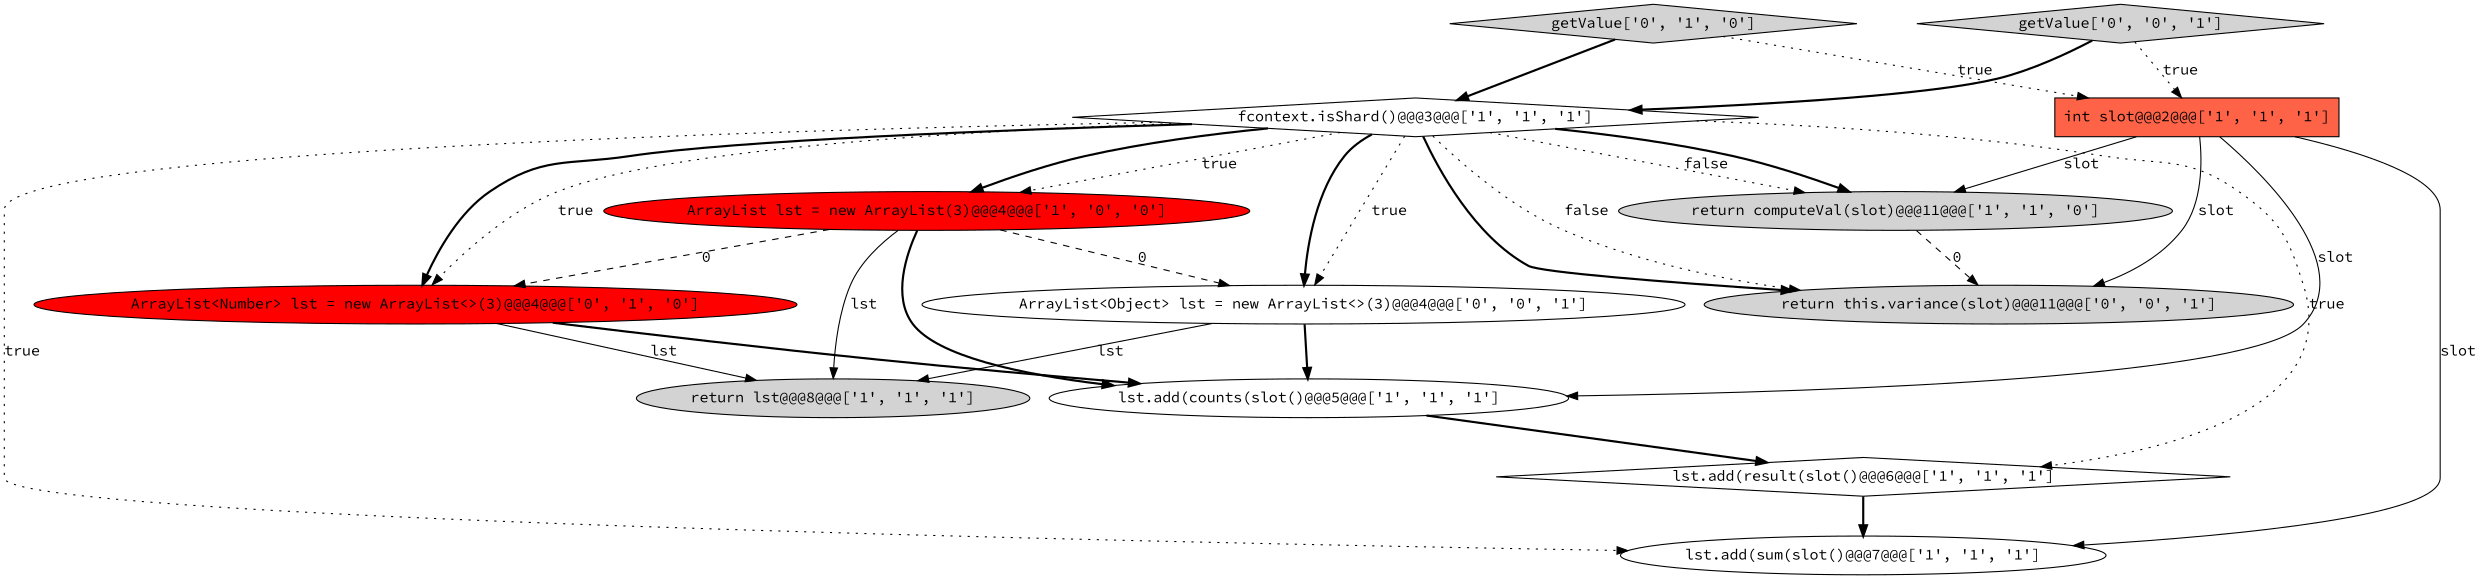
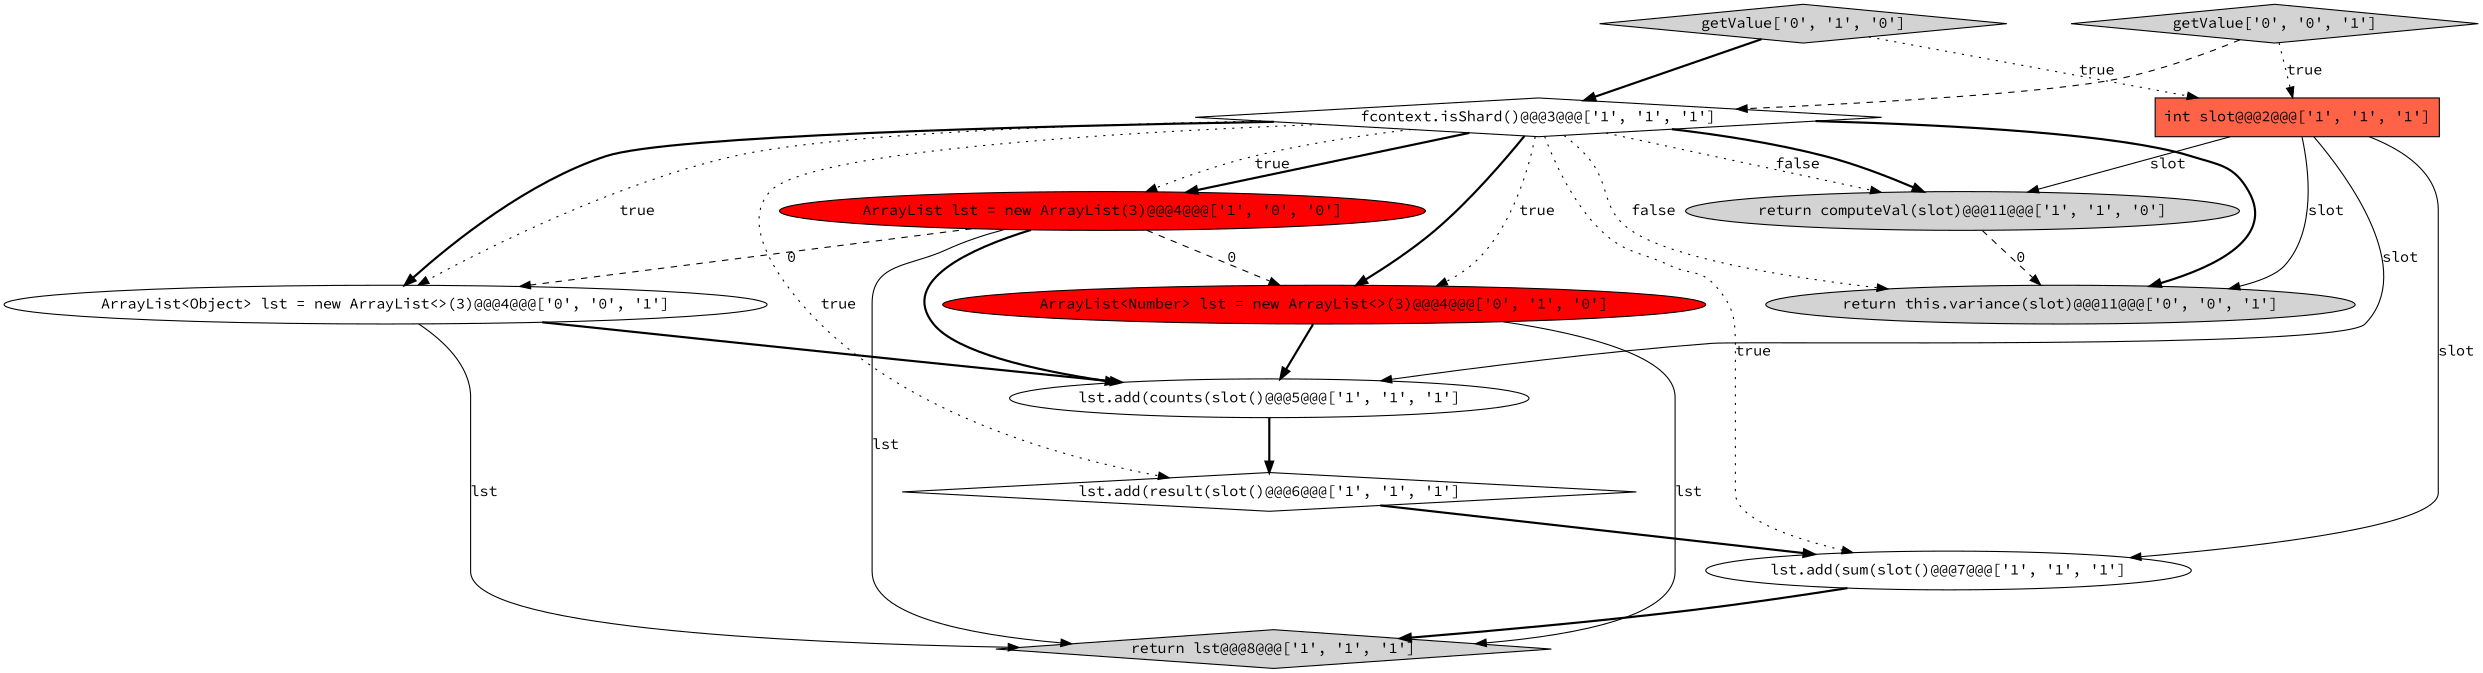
(1871, 96) -> (1997, 93)
(833, 398) -> (1274, 649)
none -> (1652, 615)
